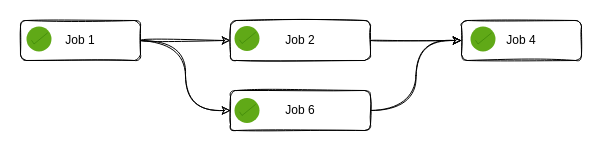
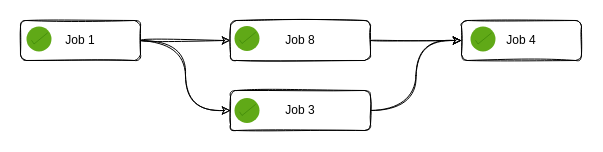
(301, 41) -> (301, 41)
(301, 111) -> (301, 111)
